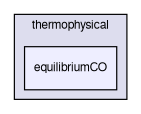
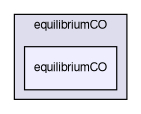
(71, 26) -> (71, 26)
